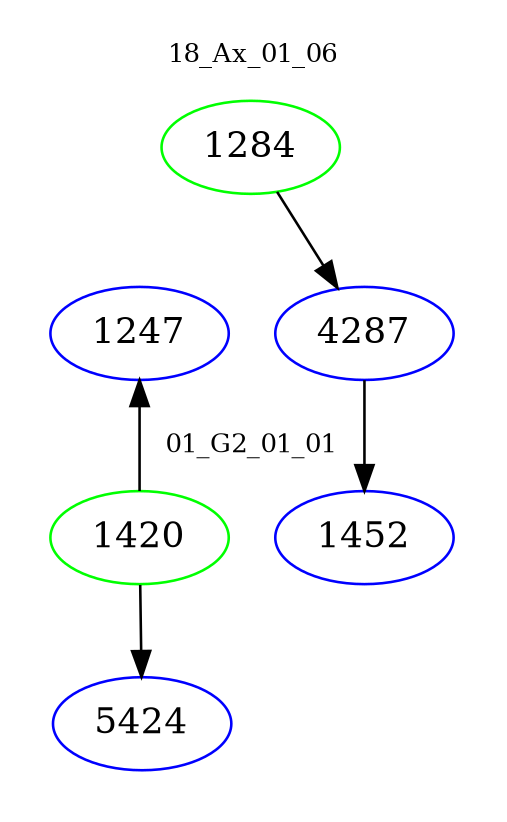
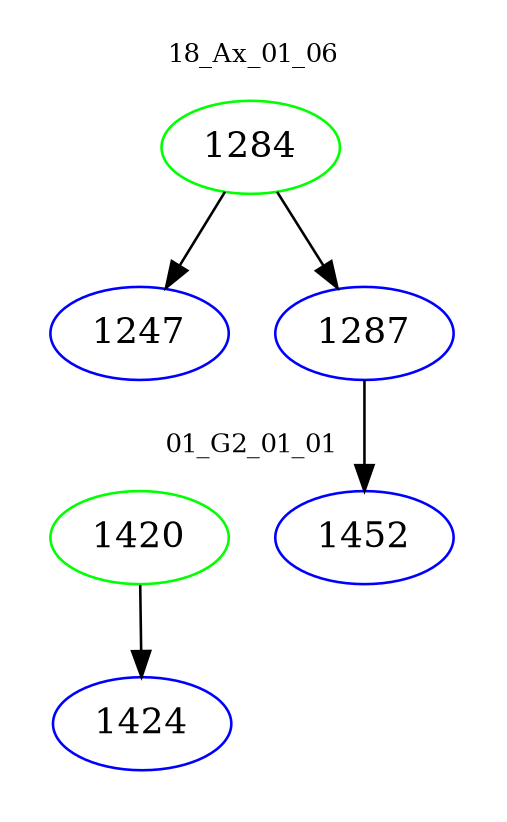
(364, 333) -> (364, 333)
(140, 449) -> (202, 229)
(142, 724) -> (142, 724)
